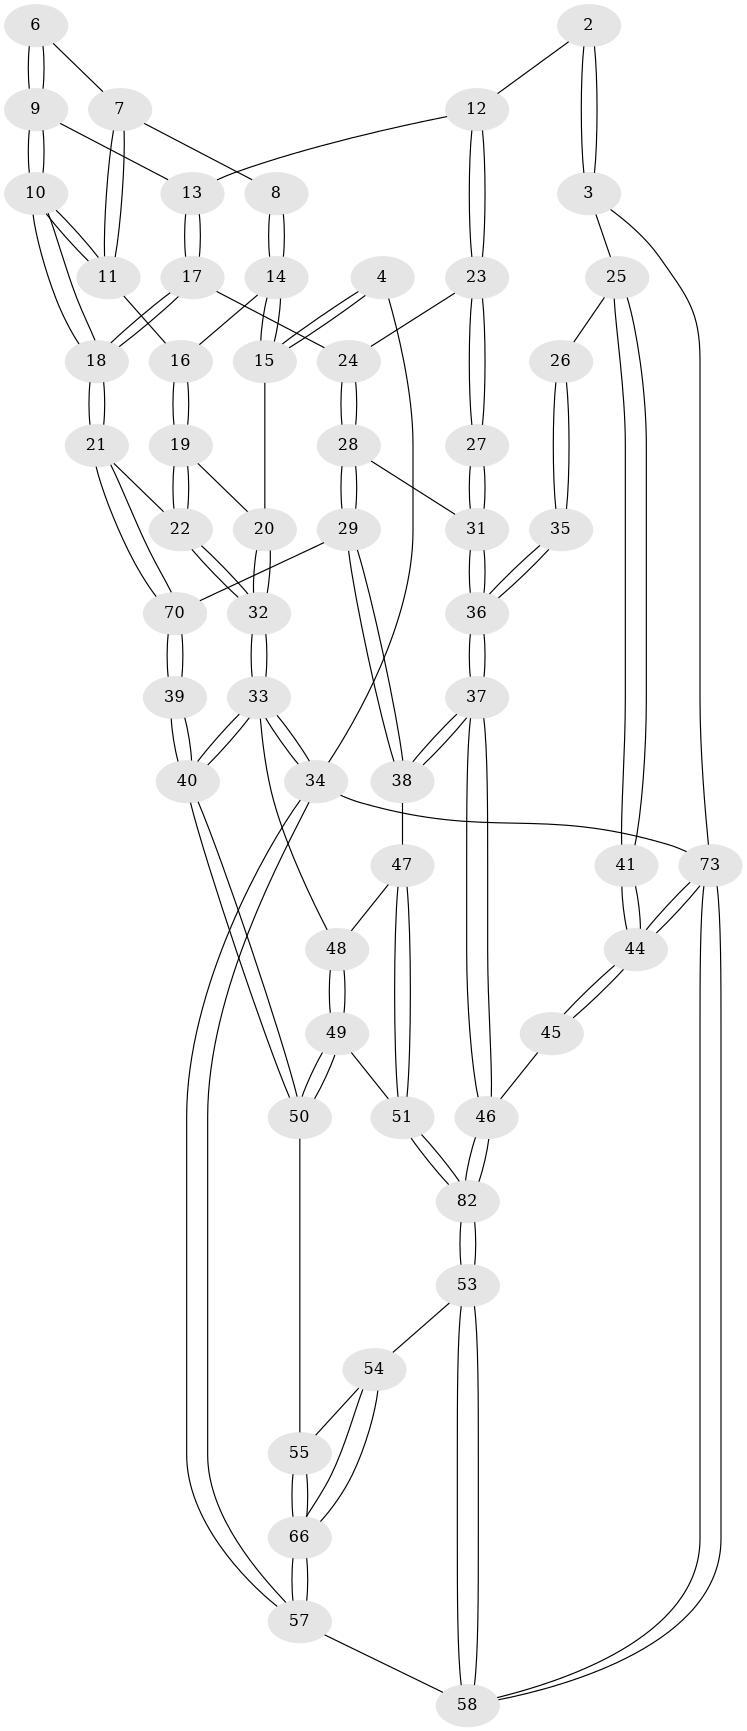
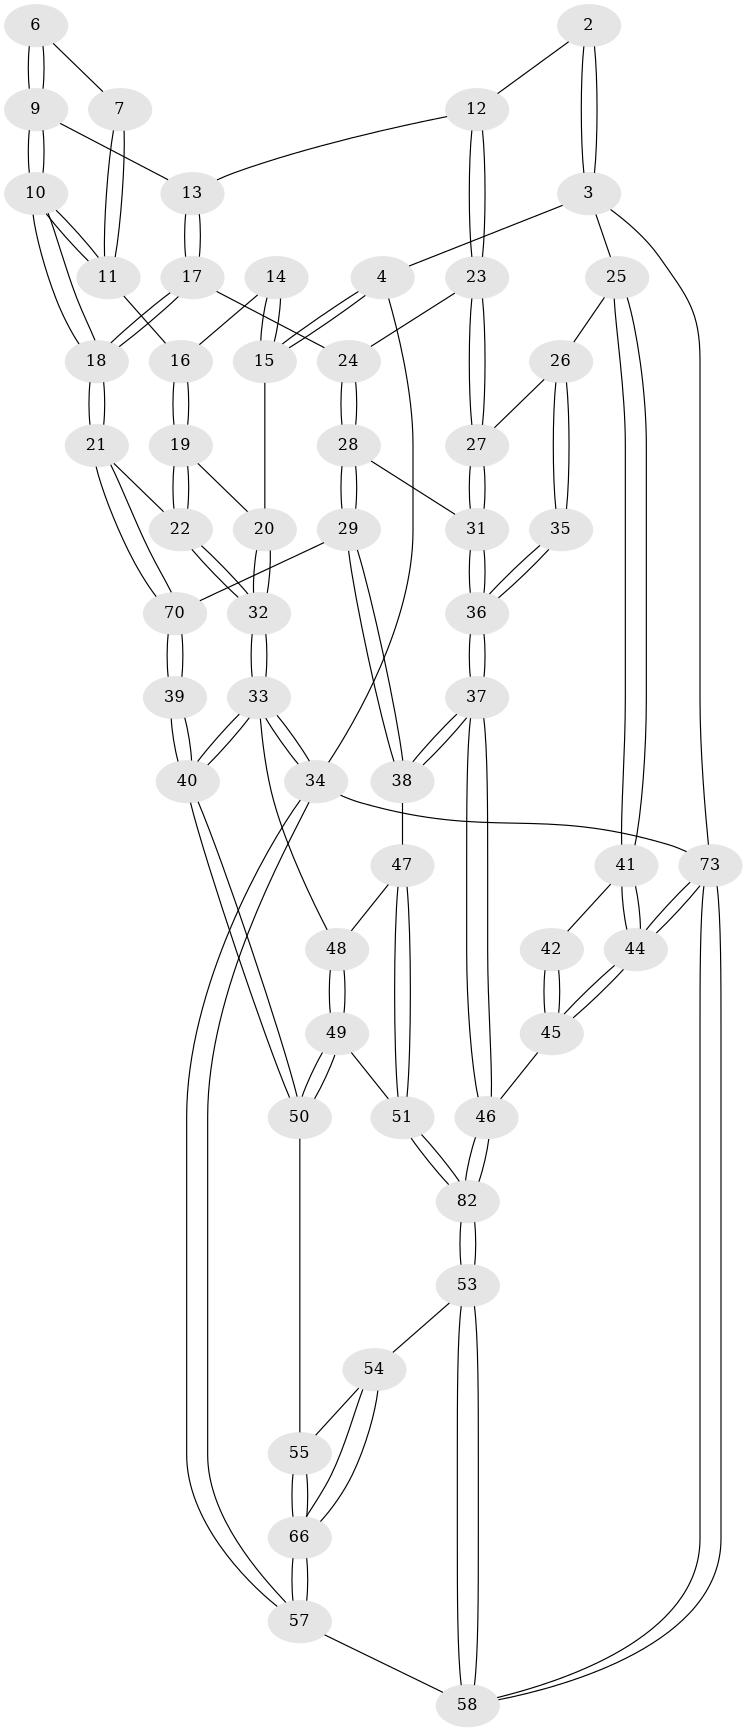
(276, 194) -> none
none -> (494, 233)
none -> (519, 404)
none -> (552, 950)
